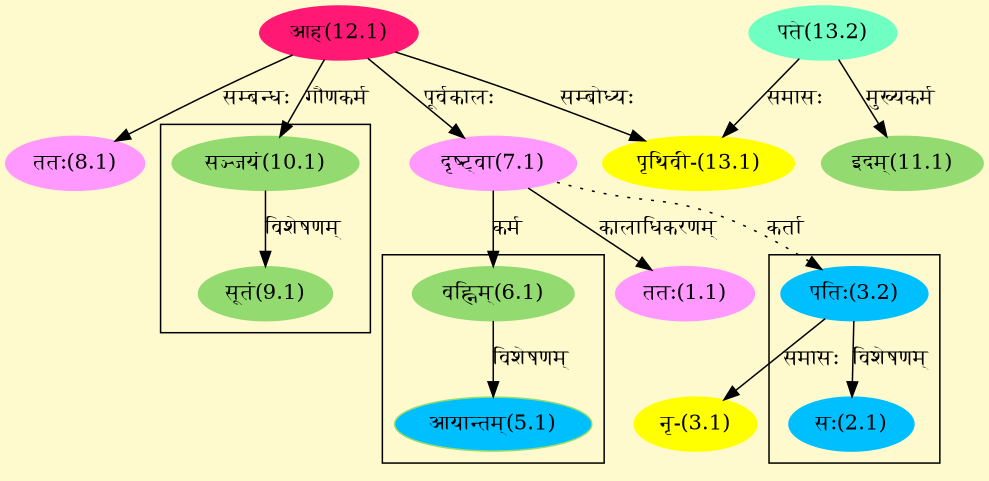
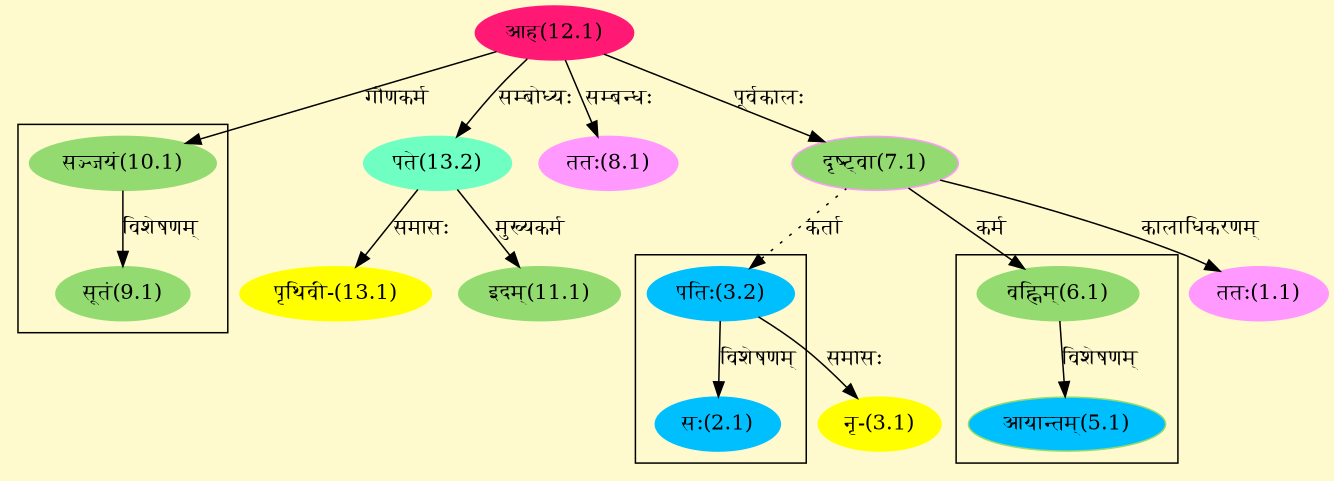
(514, 92) -> (495, 91)
(493, 163) -> (875, 163)
